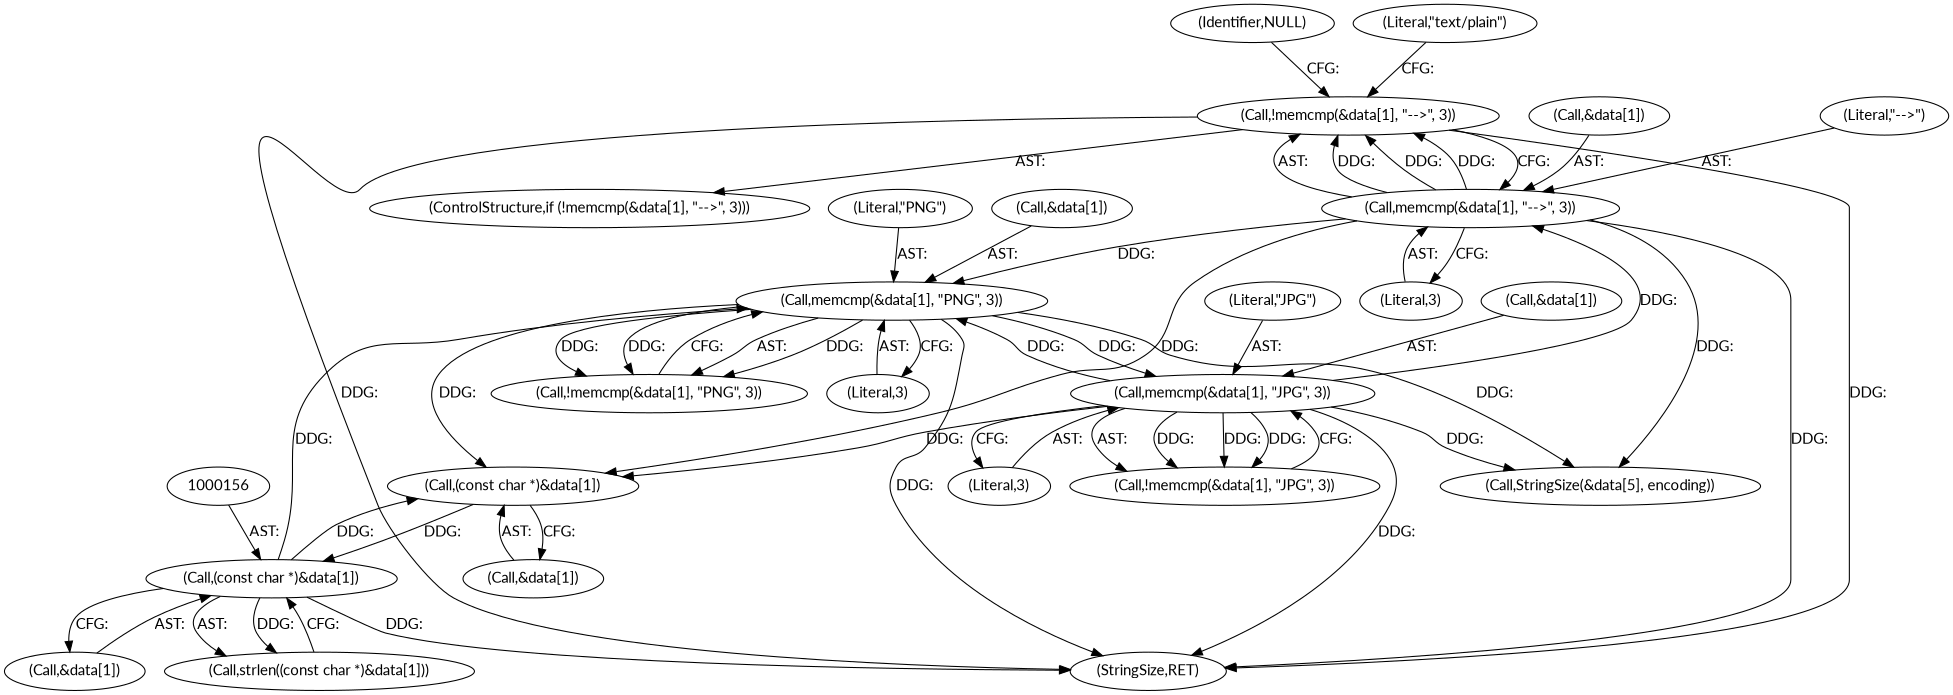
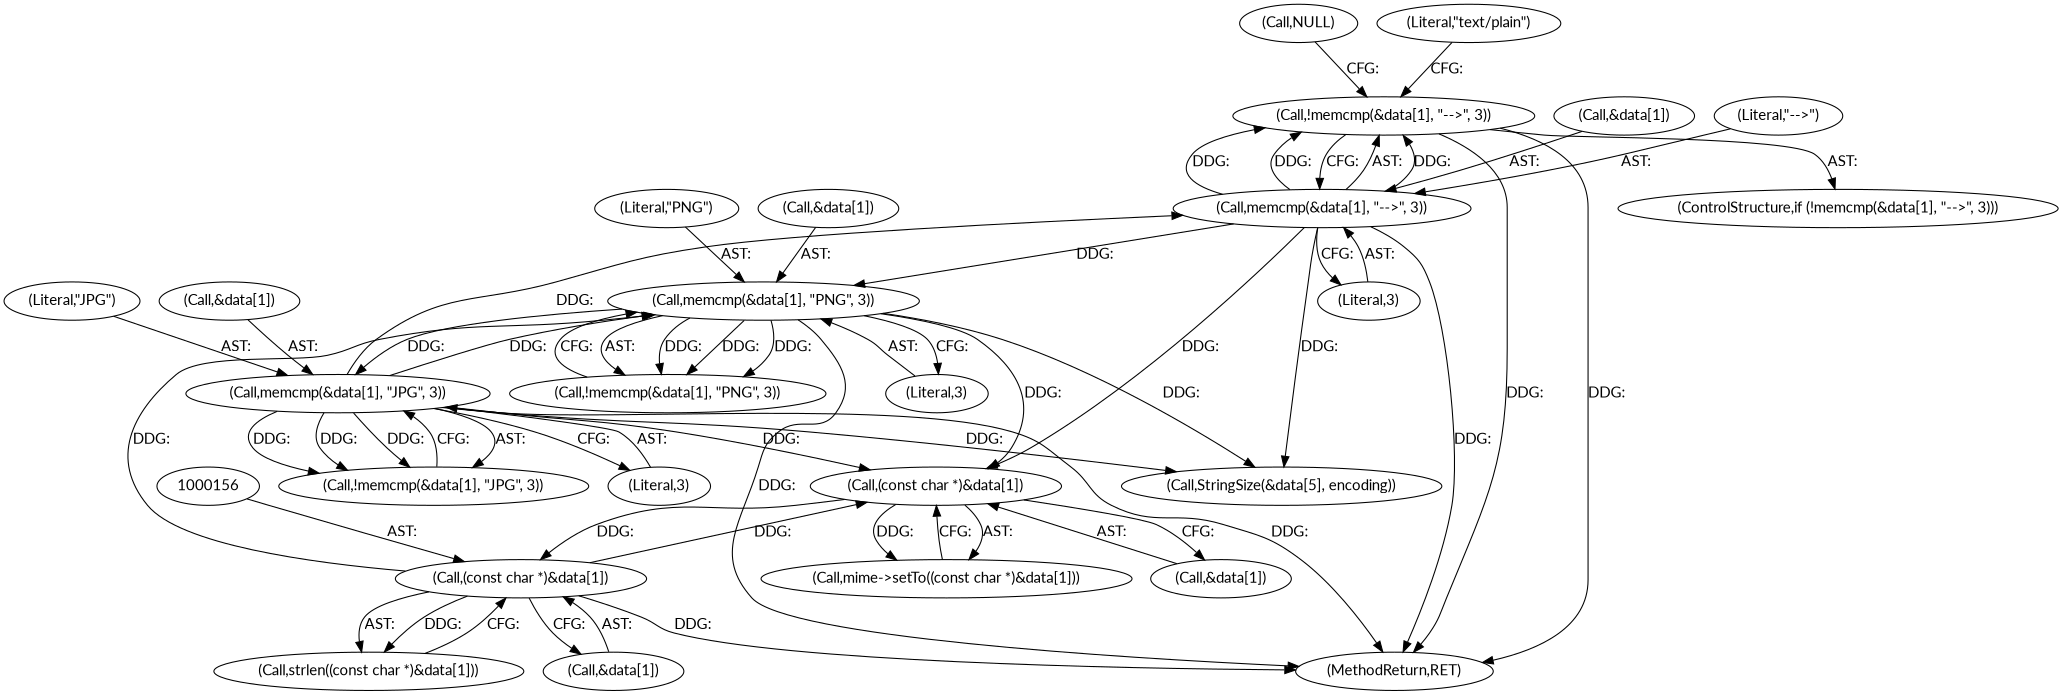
(1253, 23) -> (1299, 23)
none -> (947, 579)
(1148, 671) -> (1394, 671)
